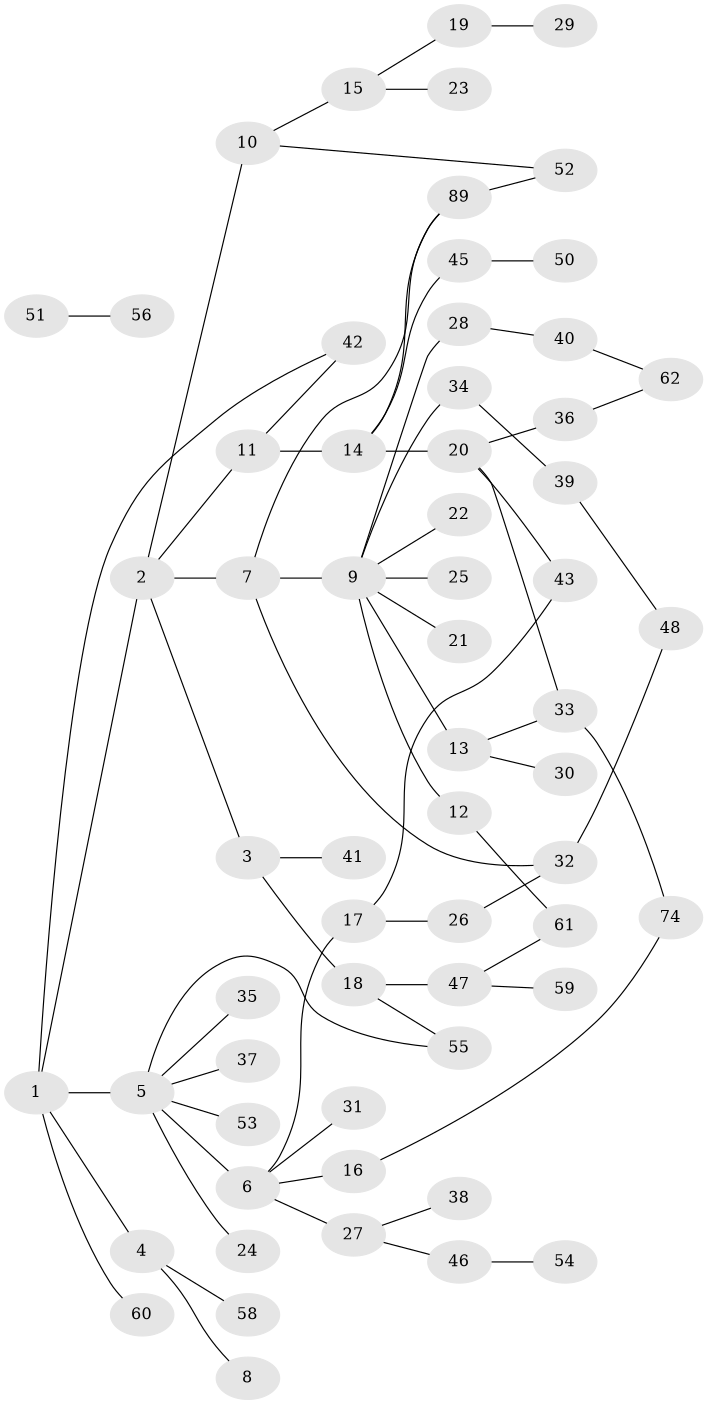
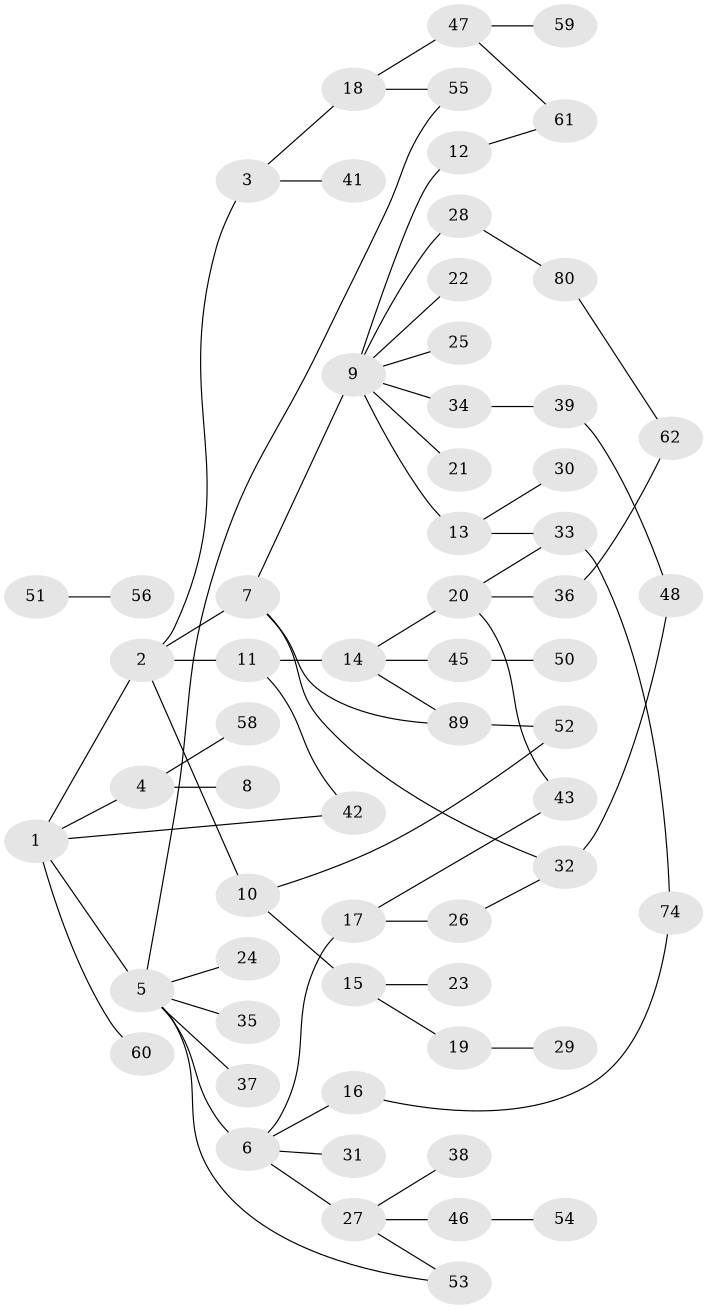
(565, 340) -> (565, 280)
none -> (407, 1251)
